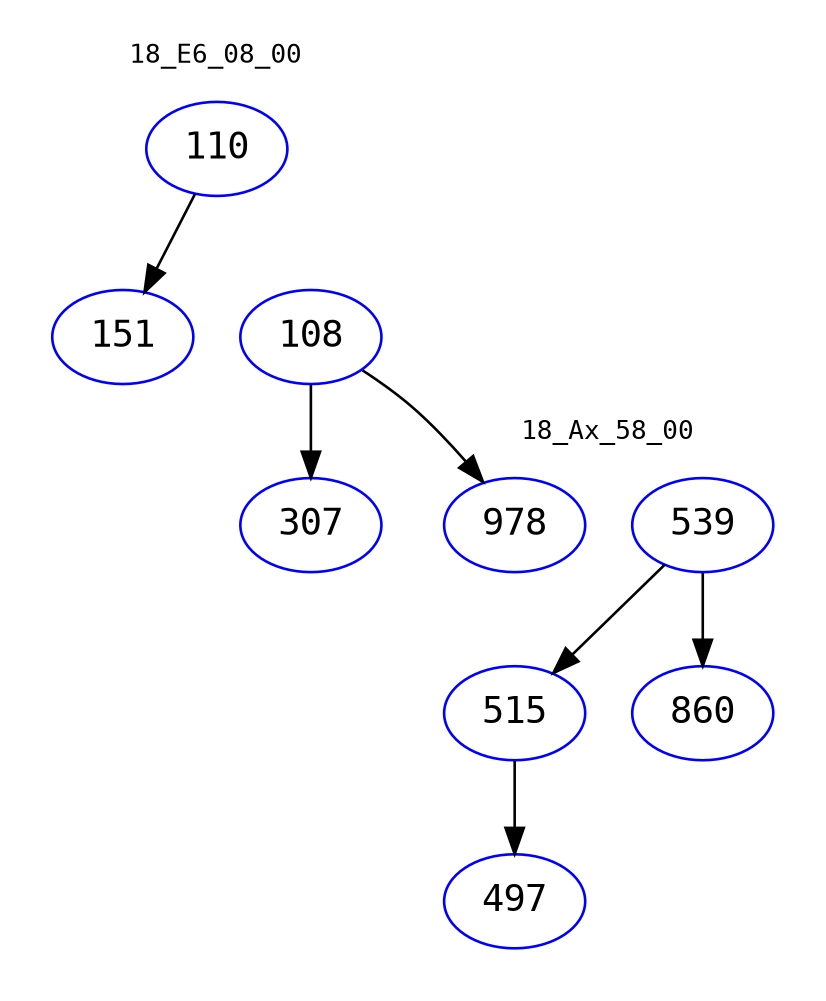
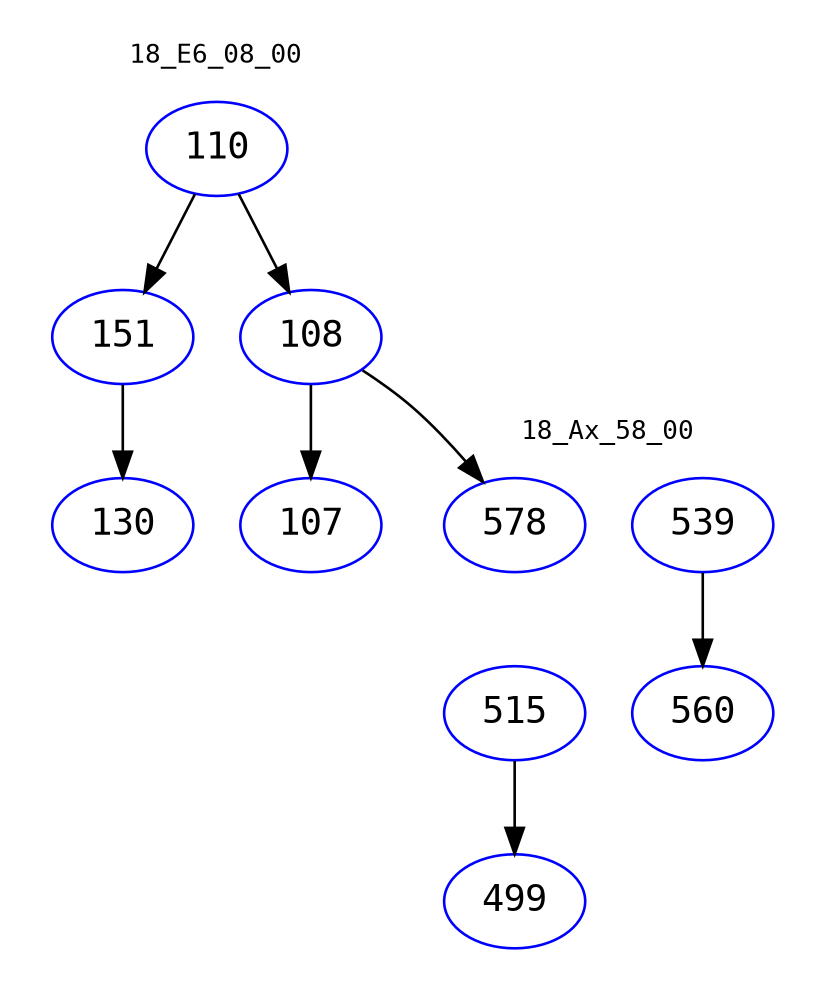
none -> (258, 231)
none -> (123, 525)
(311, 525) -> (311, 525)
(515, 525) -> (515, 525)
(618, 610) -> none
(703, 713) -> (703, 713)
(515, 901) -> (515, 901)
